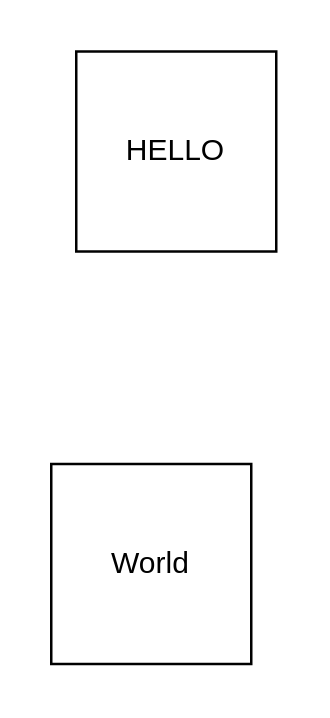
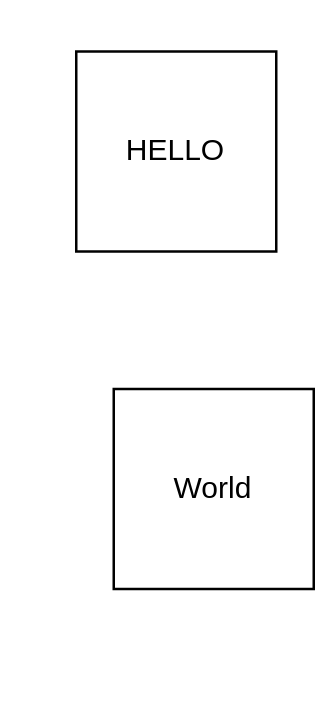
(151, 564) -> (214, 489)
